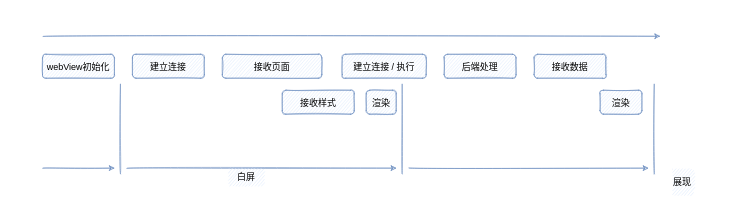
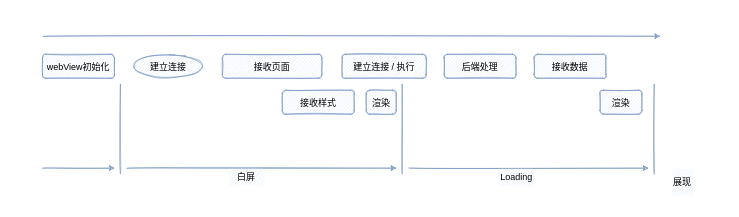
(168, 66) -> (168, 66)
none -> (516, 177)
